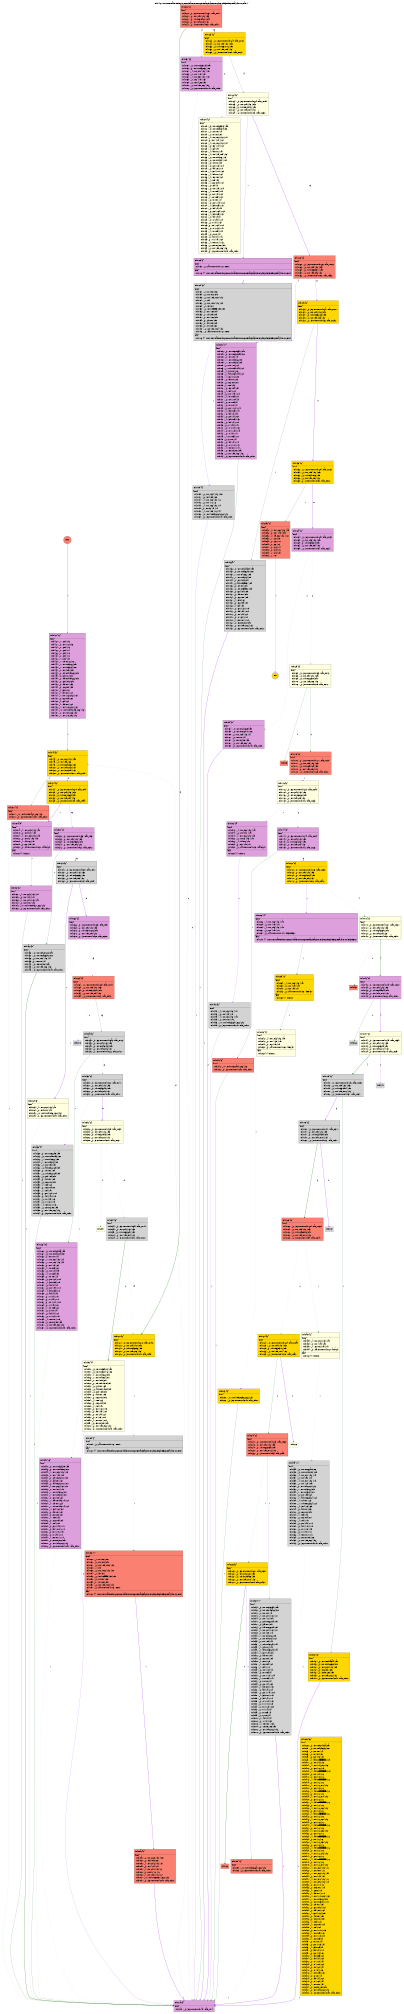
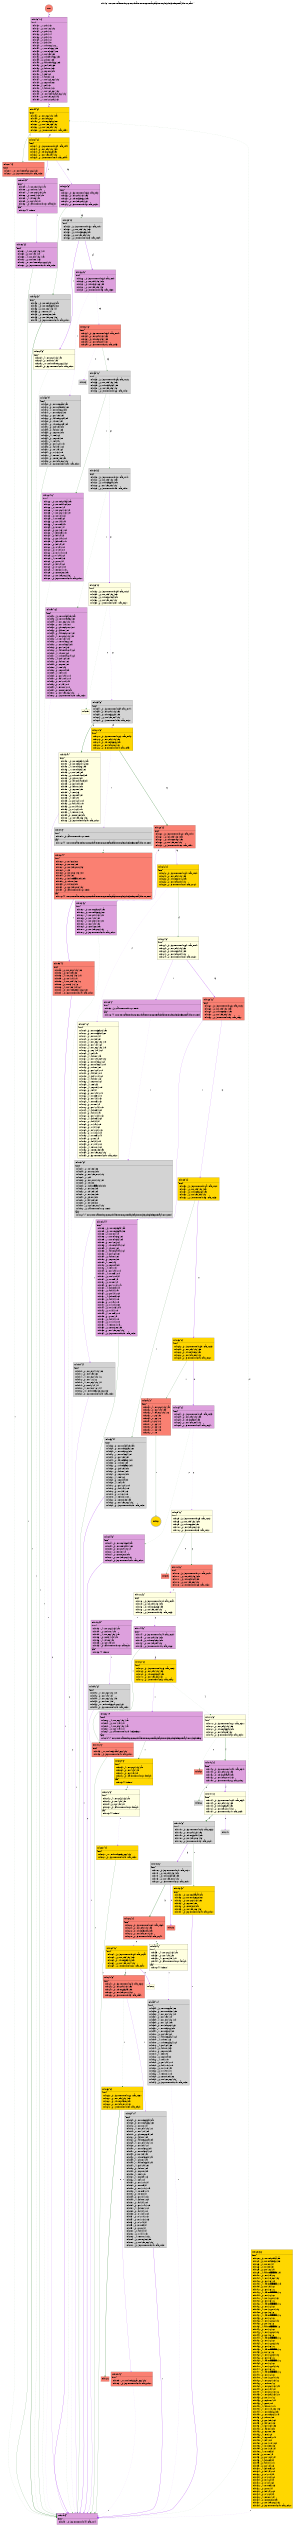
(275, 676) -> (156, 1521)
(179, 683) -> (143, 788)
(329, 1229) -> (171, 1928)
